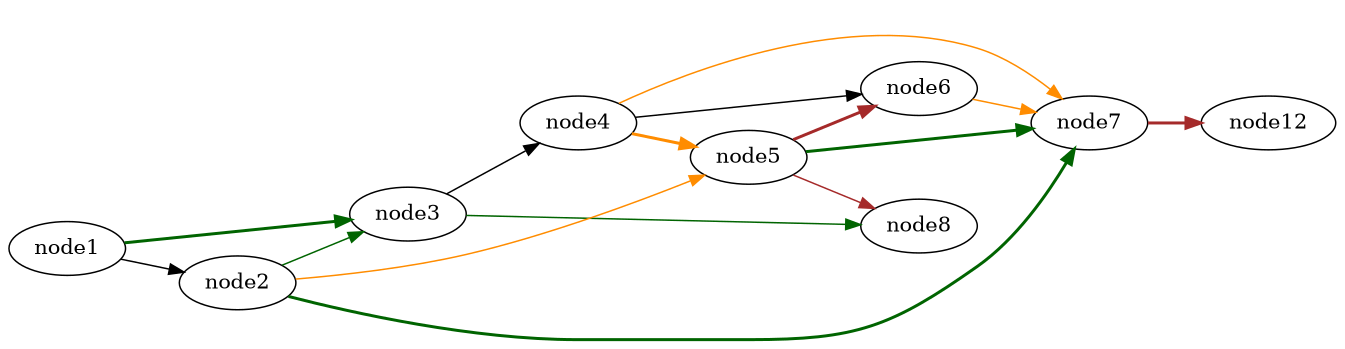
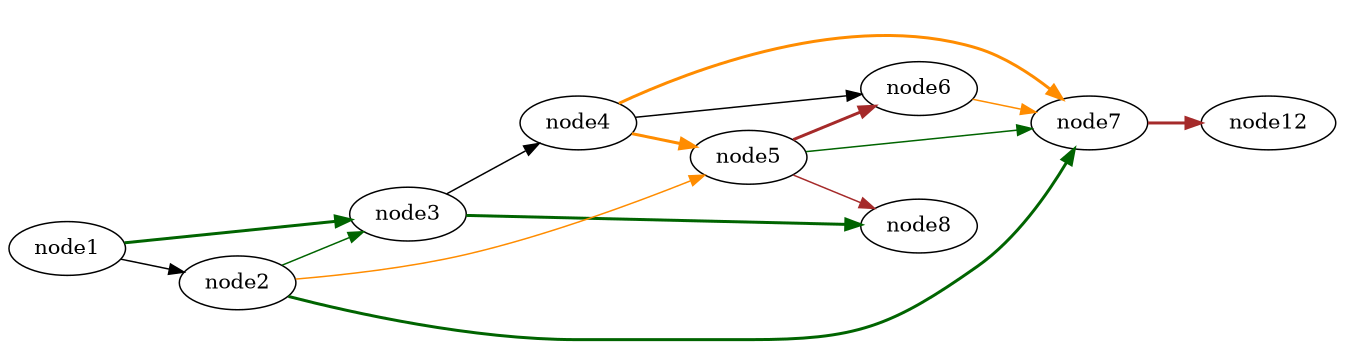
(836, 39) -> (836, 39)
(912, 141) -> (912, 141)
(656, 220) -> (656, 220)
